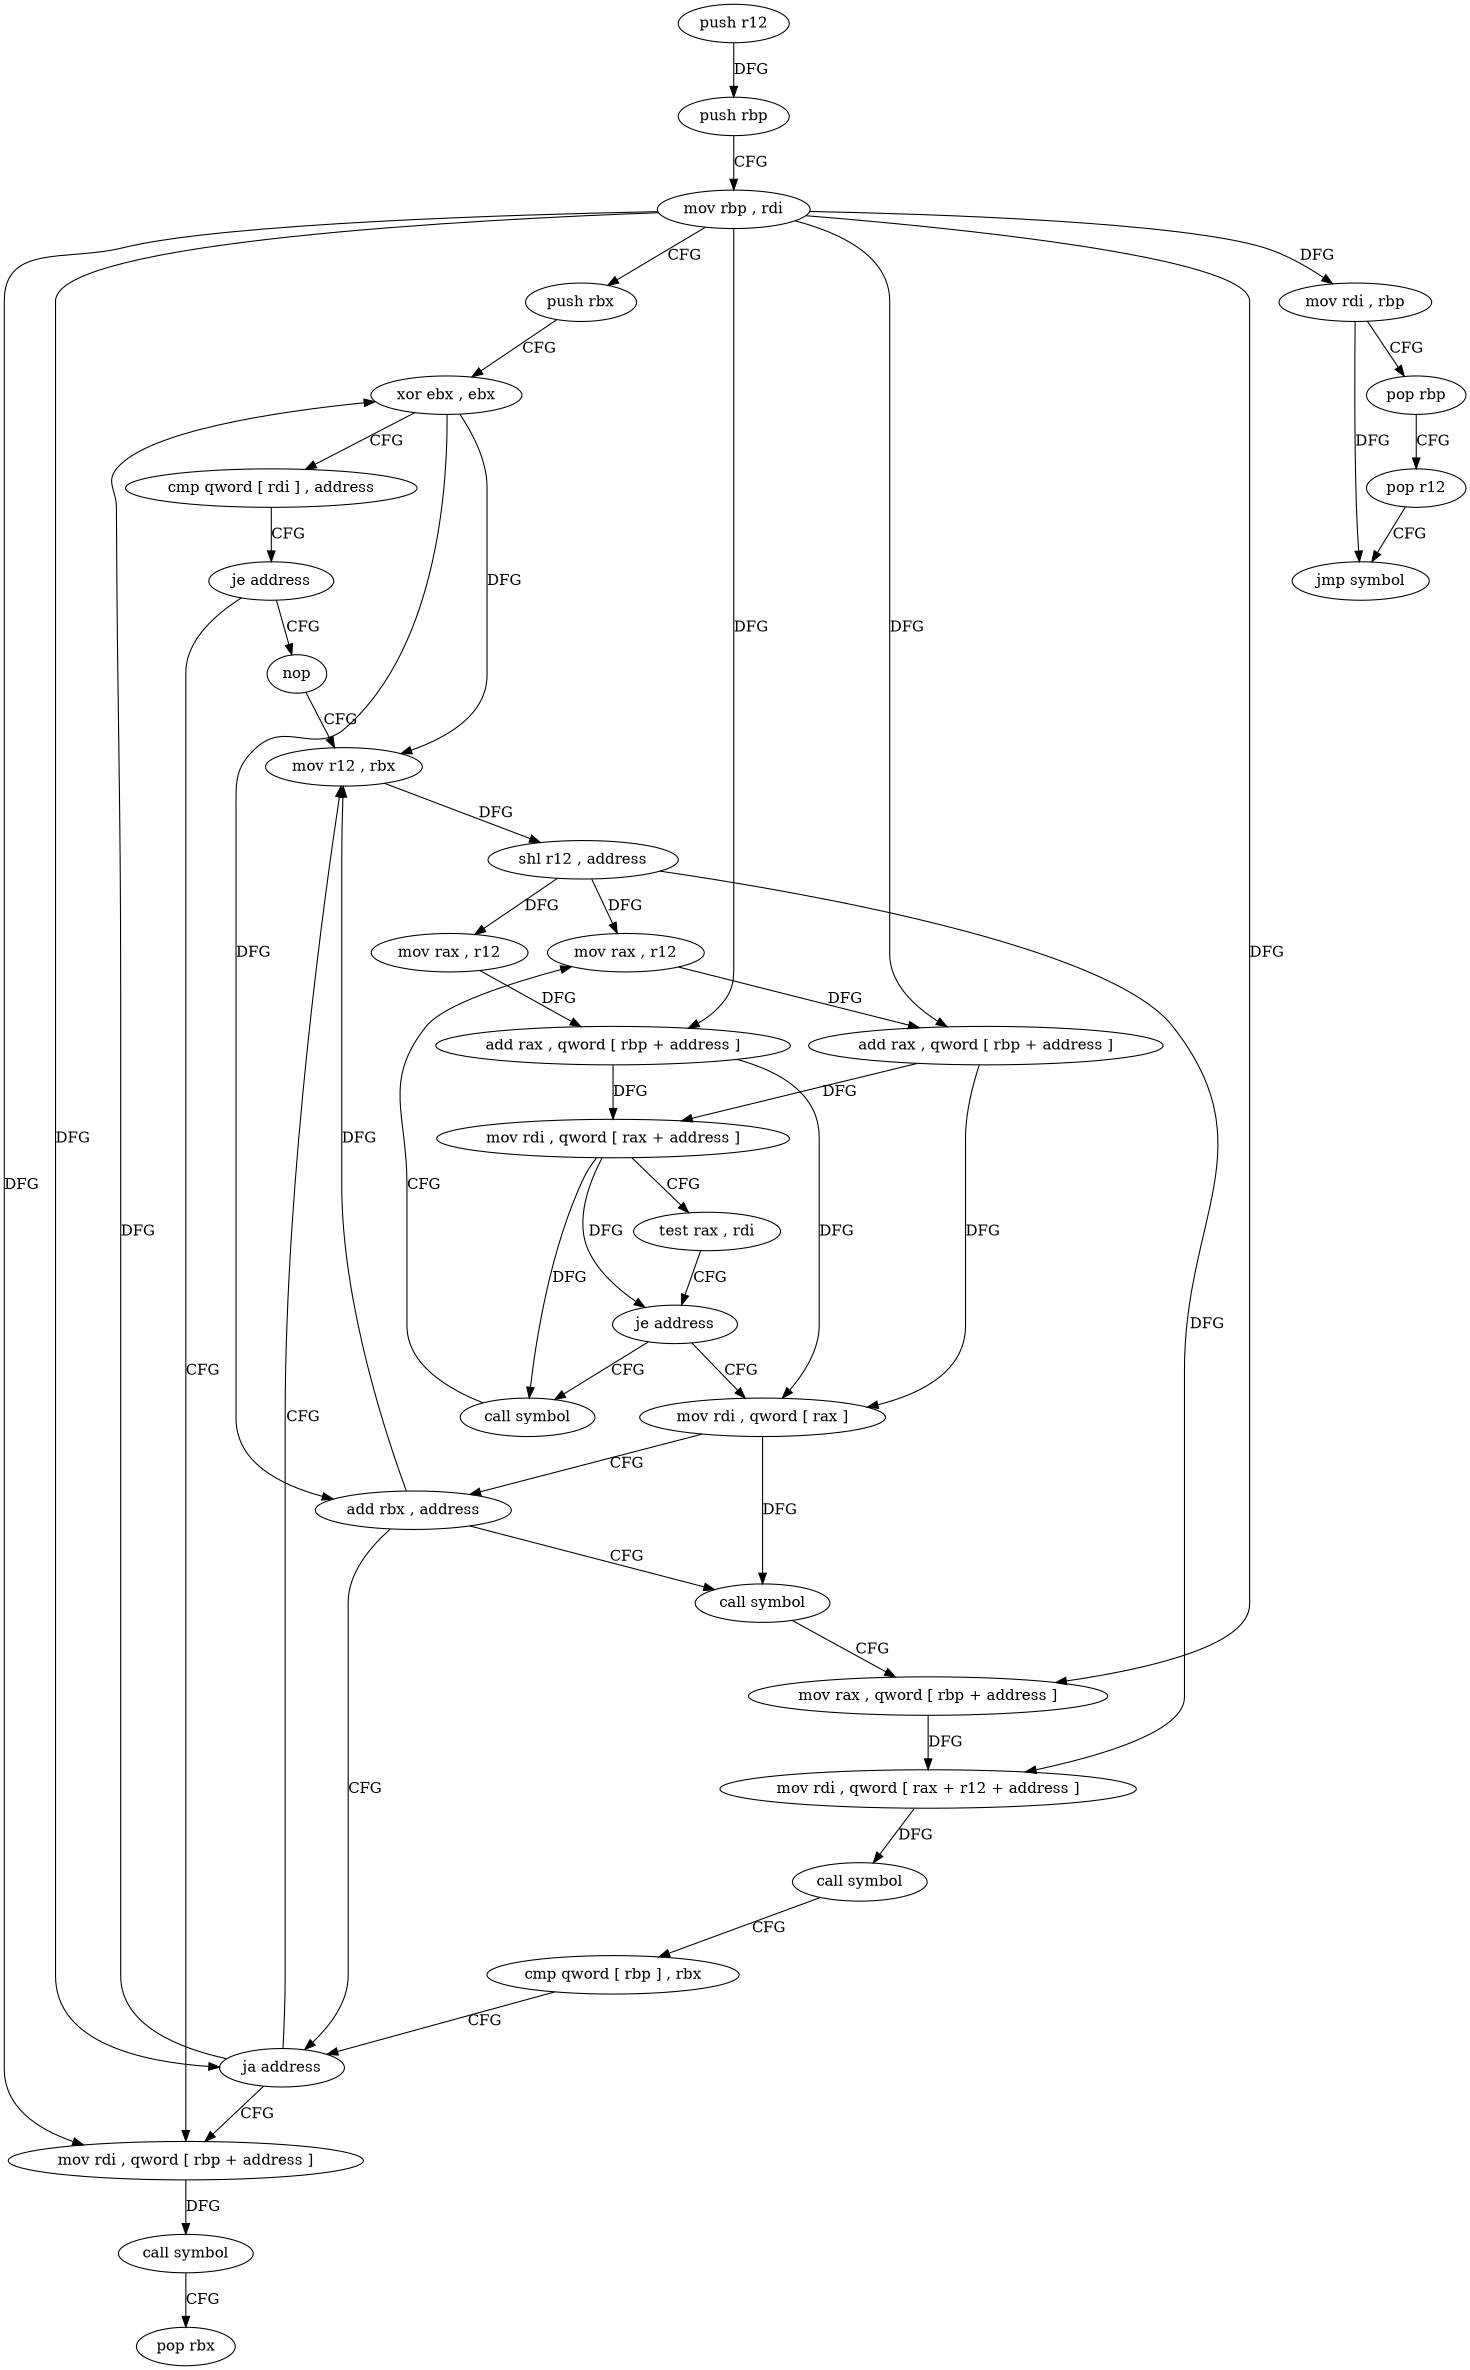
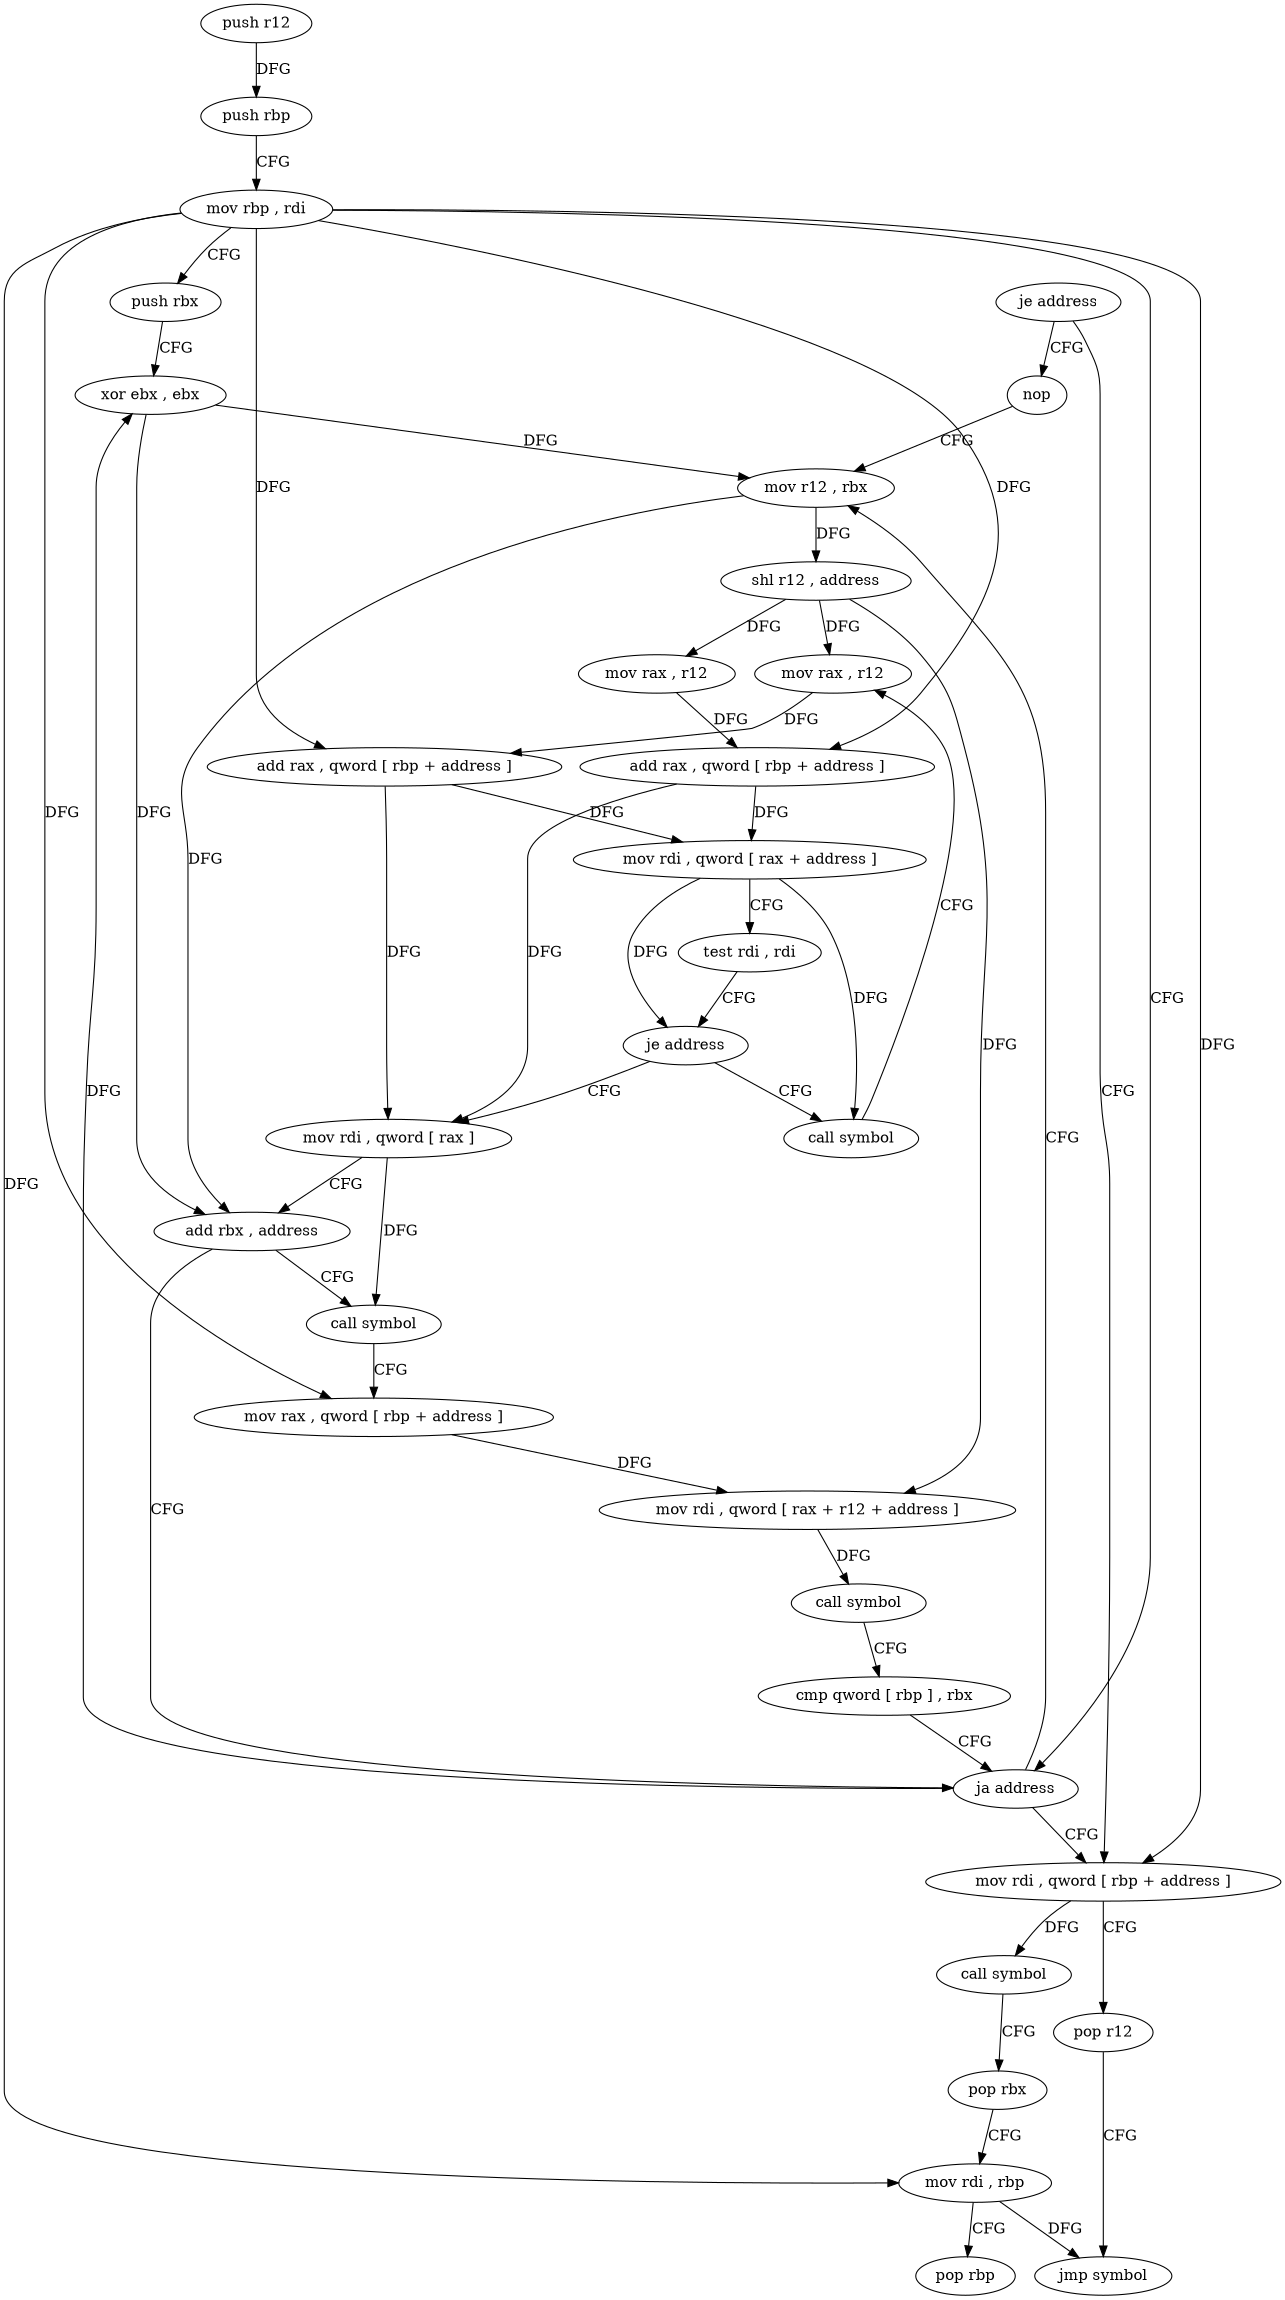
(1416, 436) -> (1103, 1952)
(271, 488) -> none
(73, 1139) -> (1167, 999)
(342, 1148) -> (246, 694)
(707, 1231) -> (750, 953)
none -> (988, 2131)
